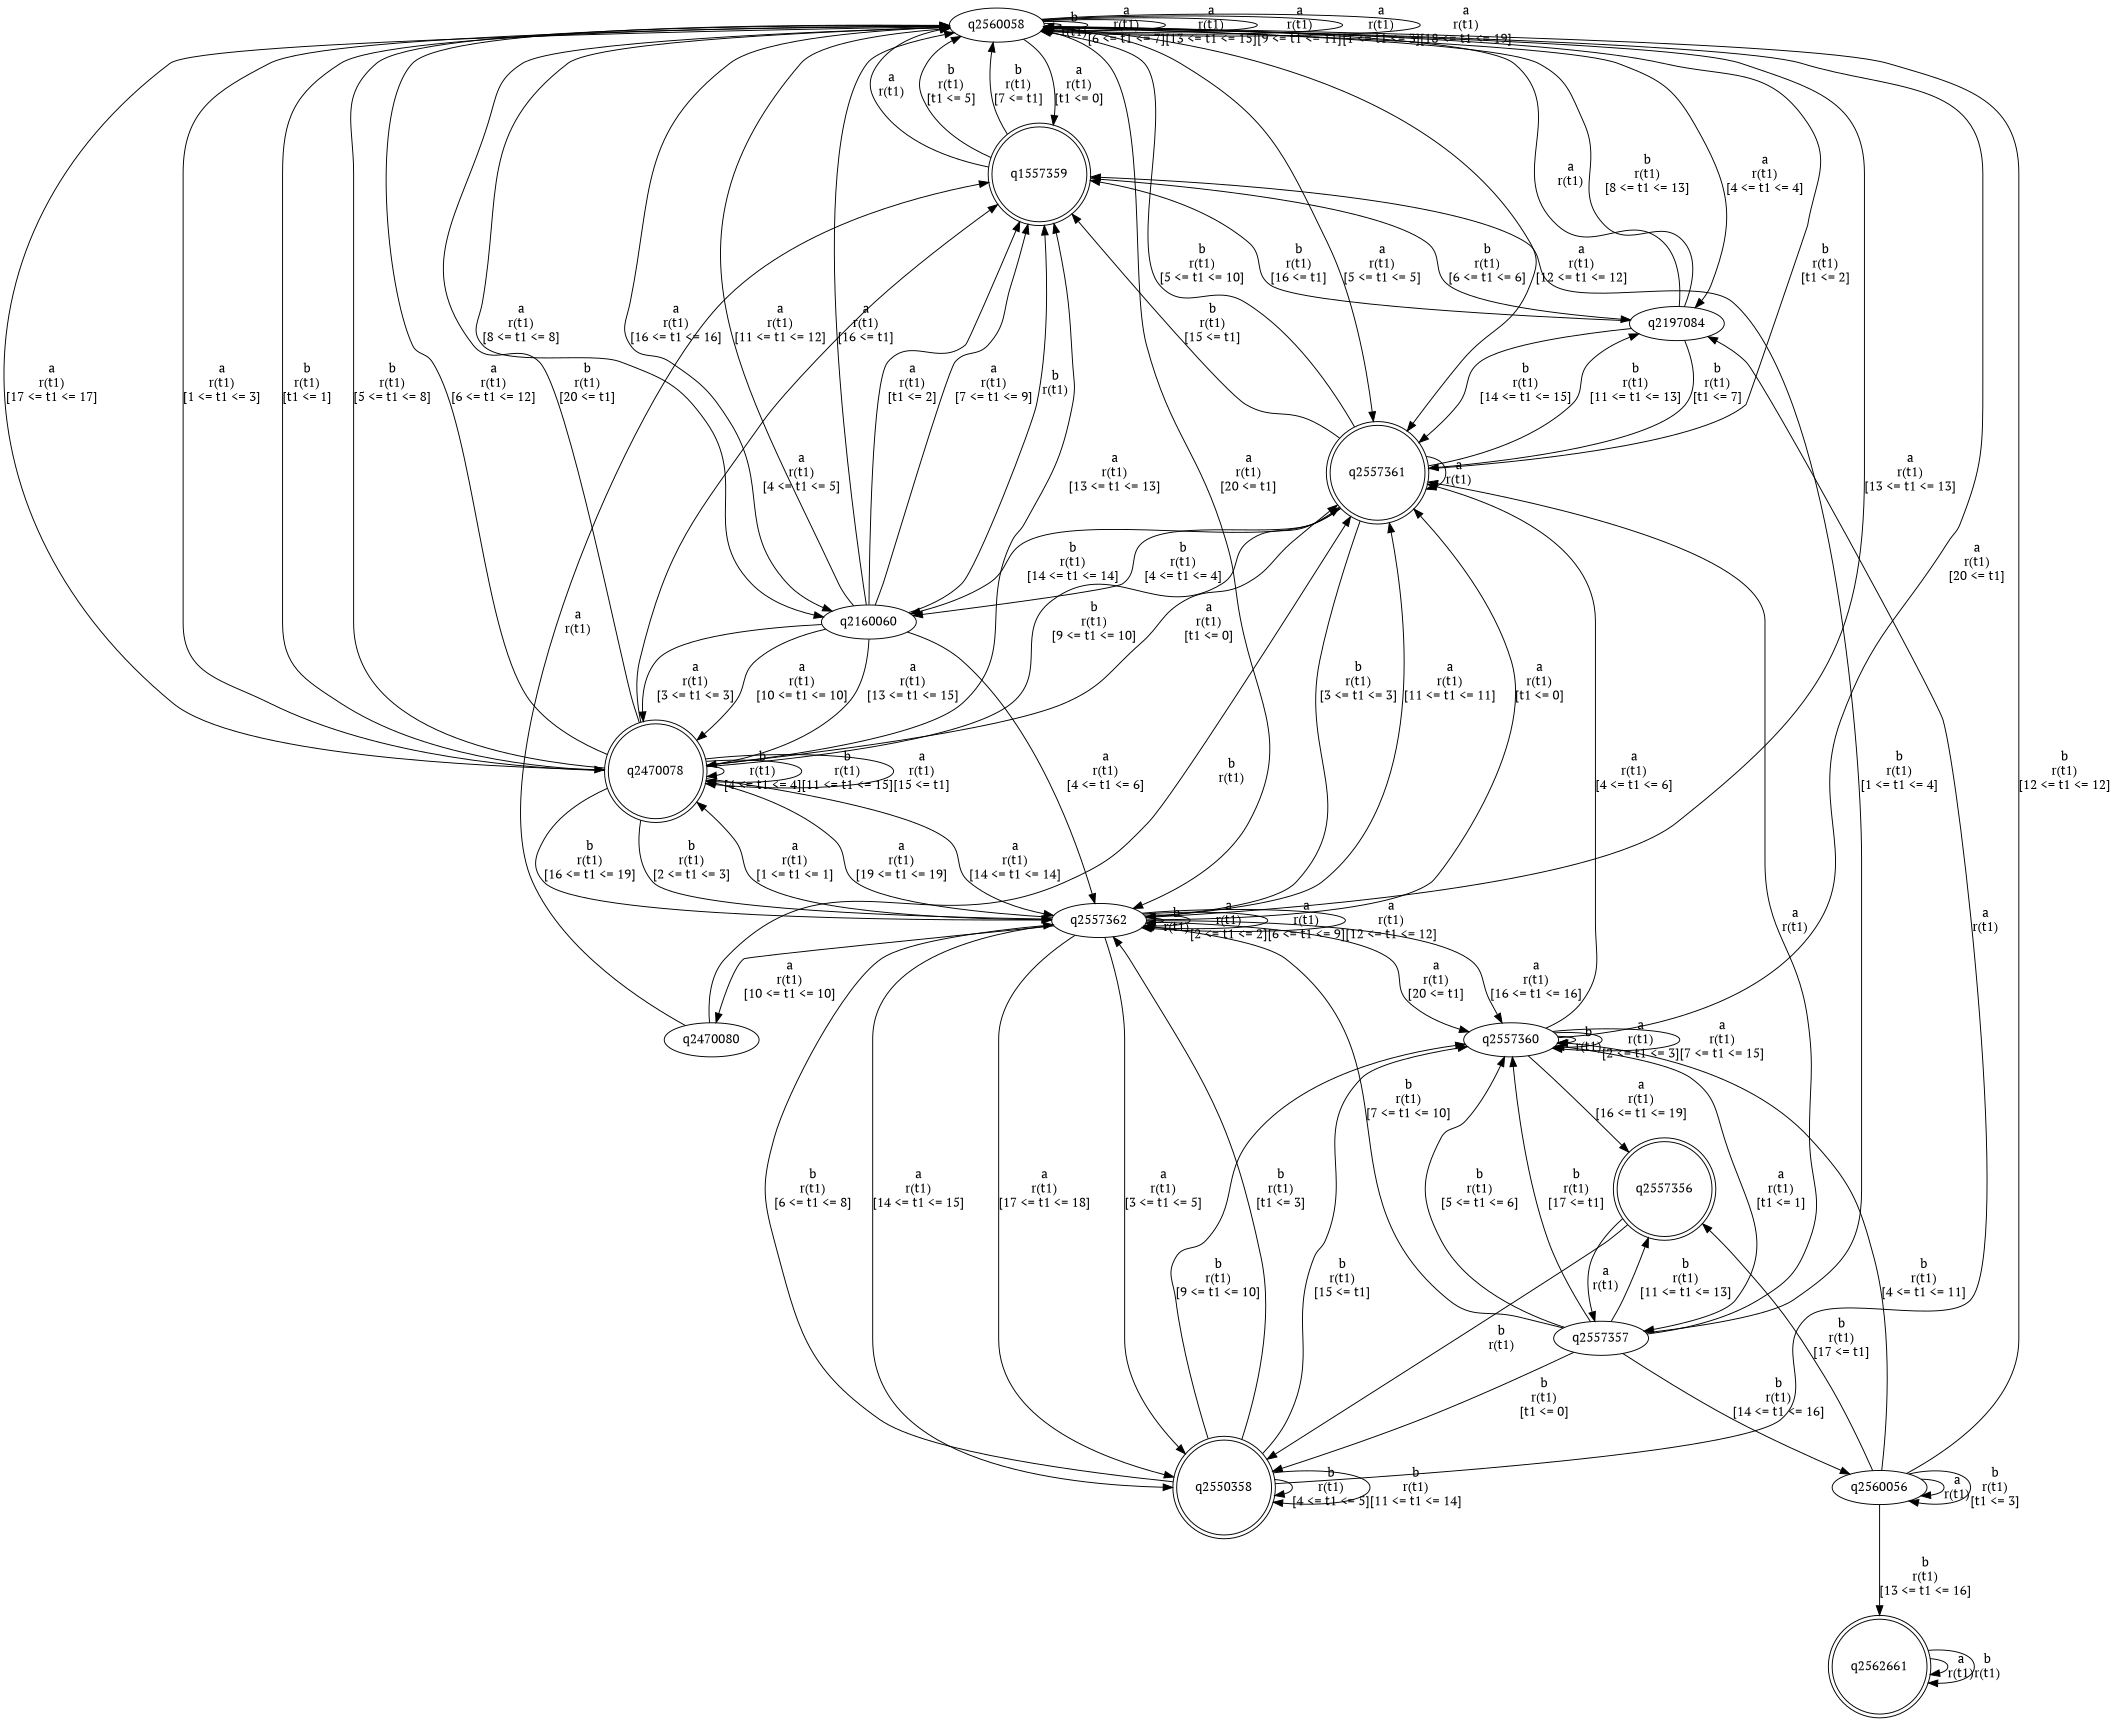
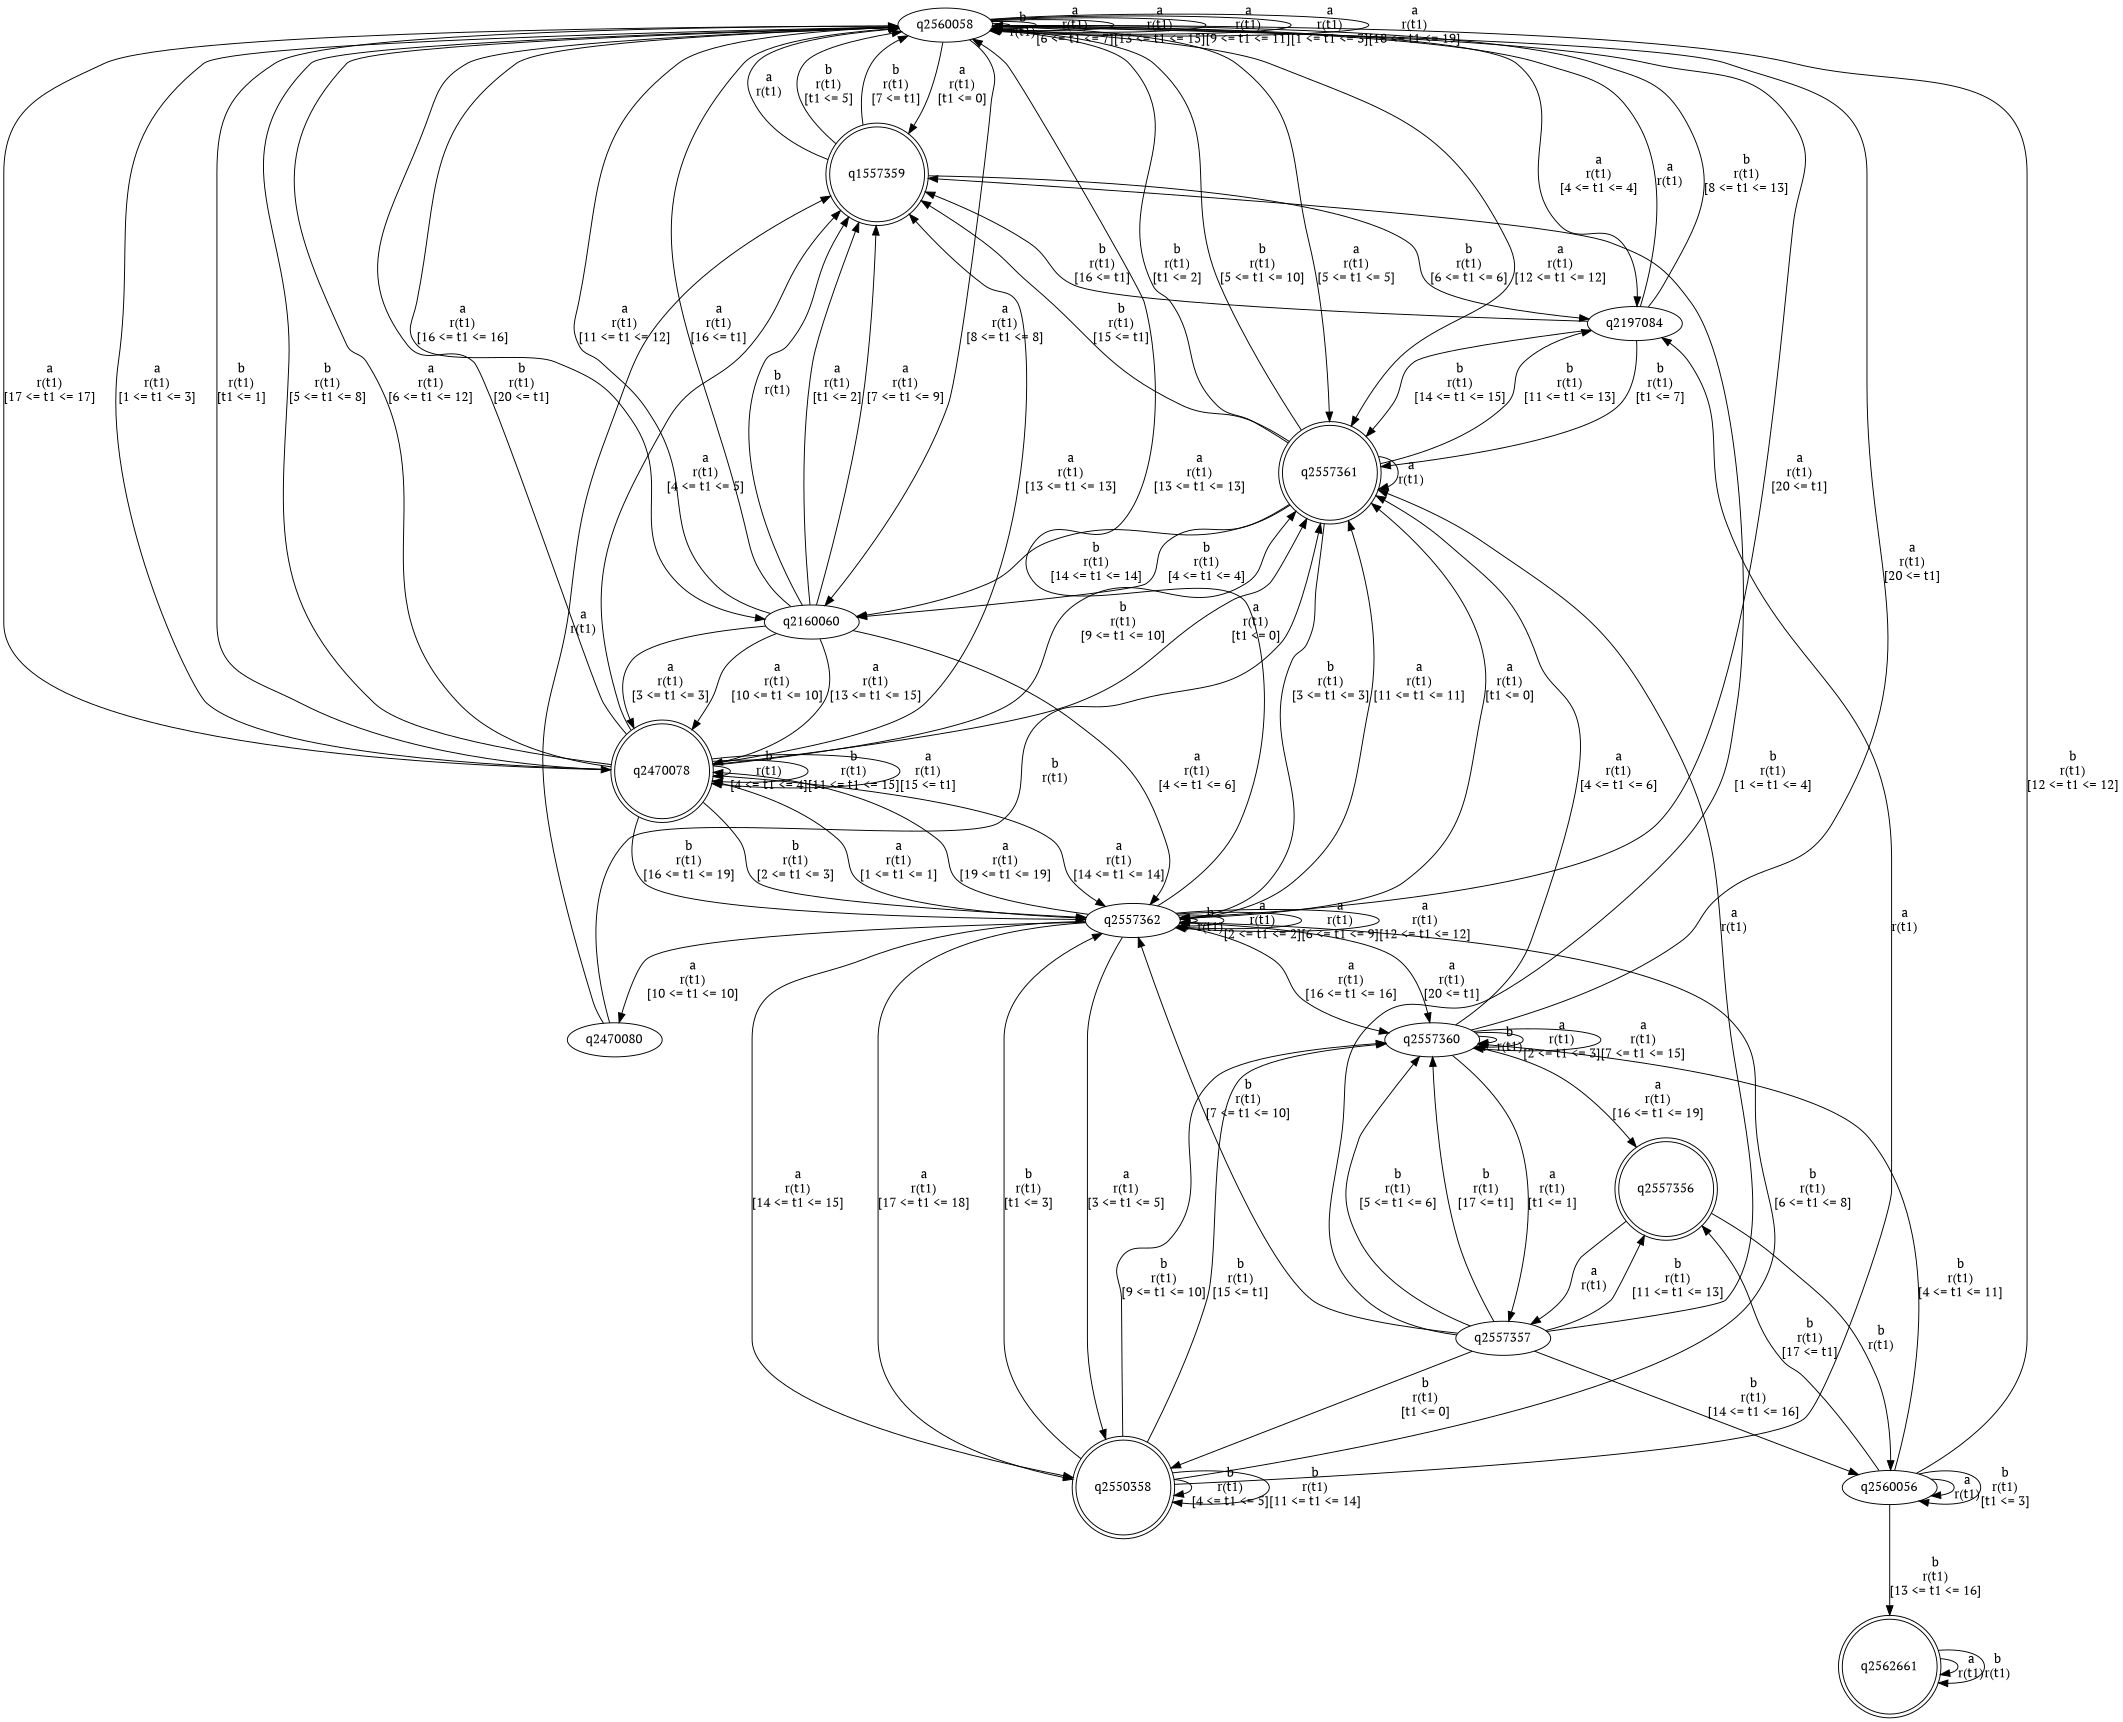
(1453, 1341) -> (1838, 1312)
